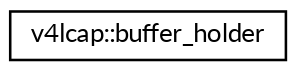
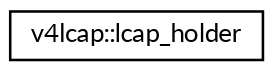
(148, 36) -> (137, 36)
